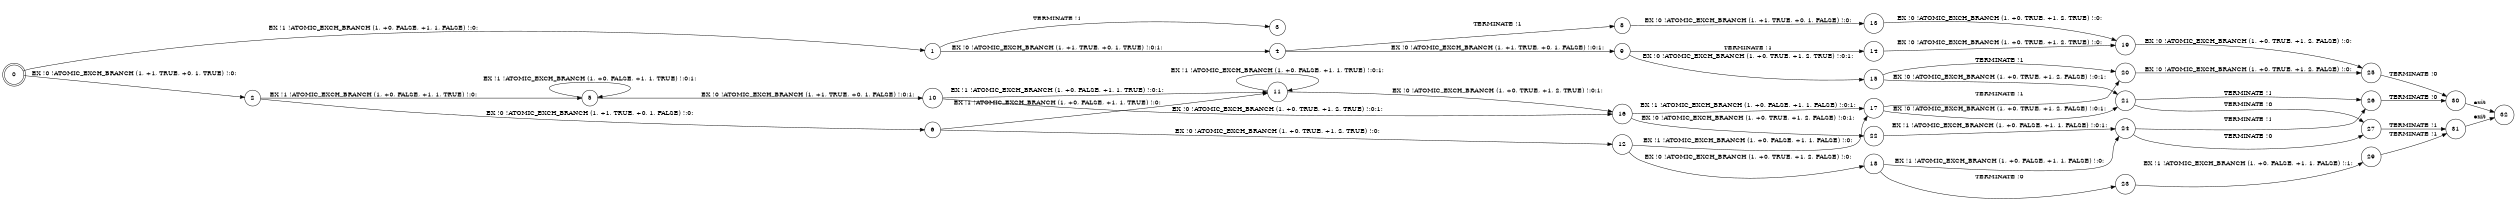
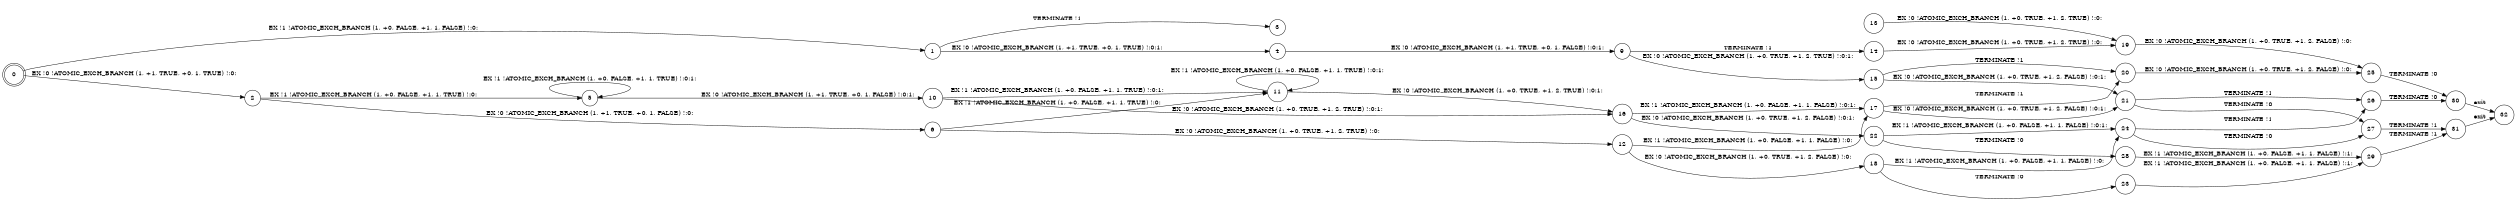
(1622, 26) -> none
none -> (2125, 156)
